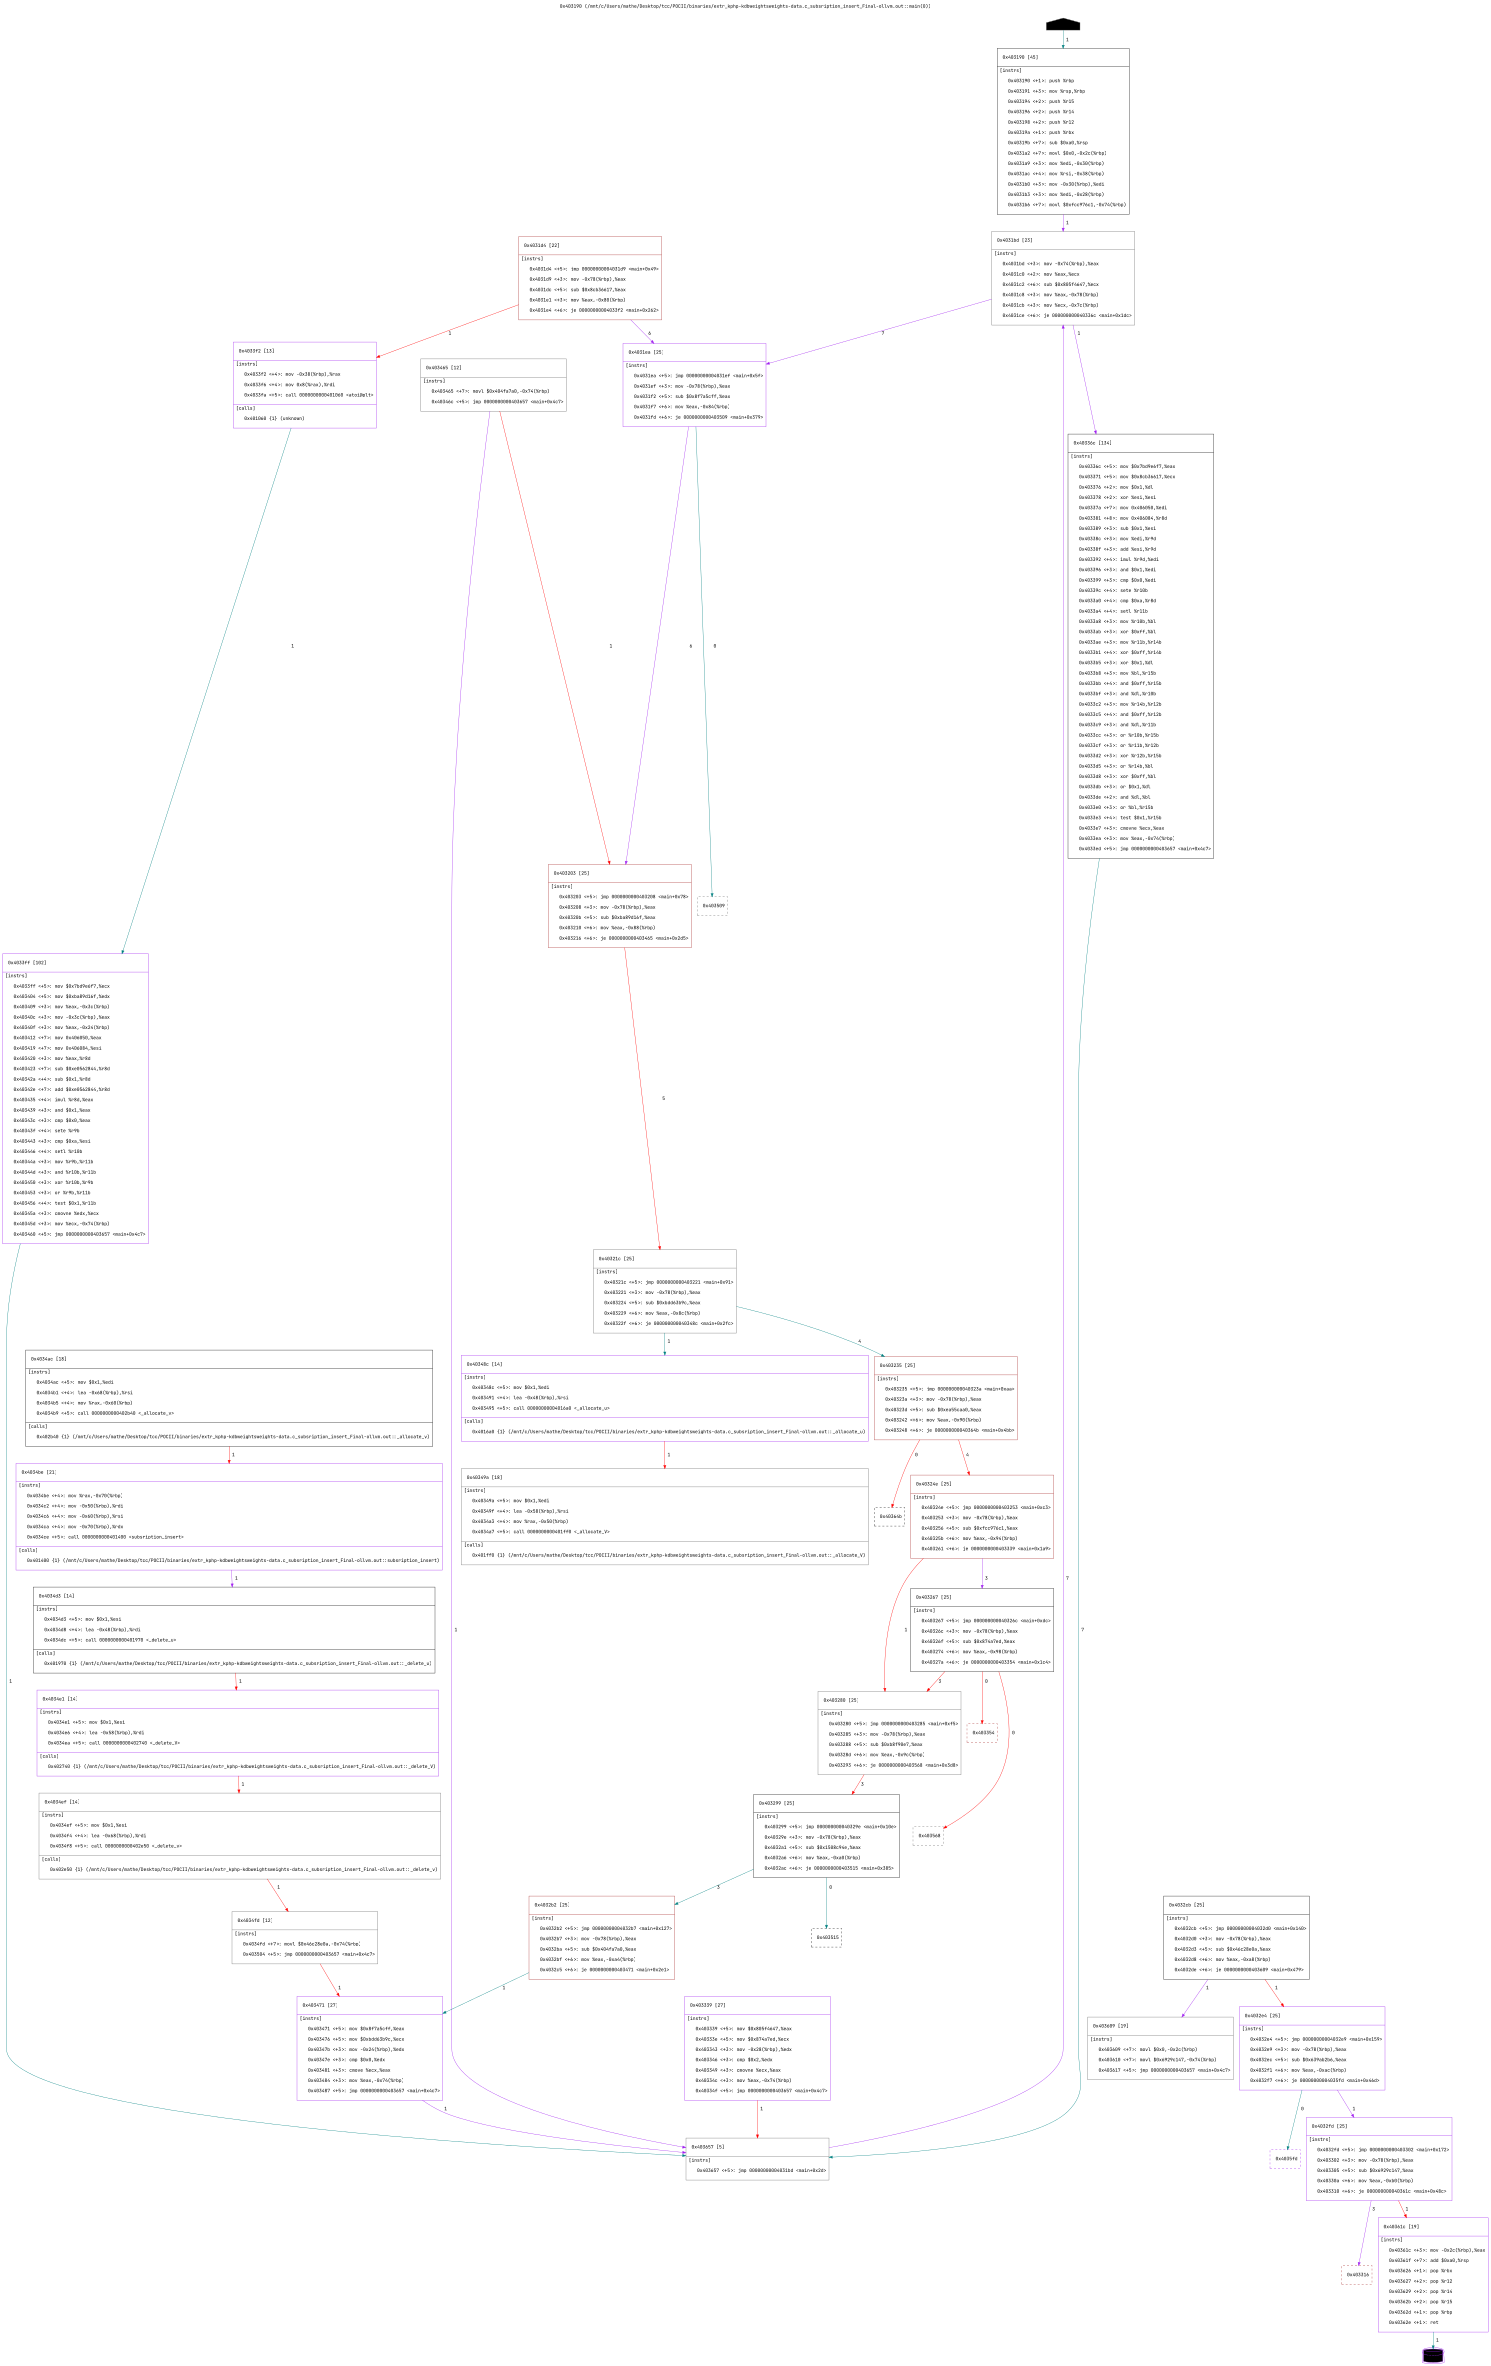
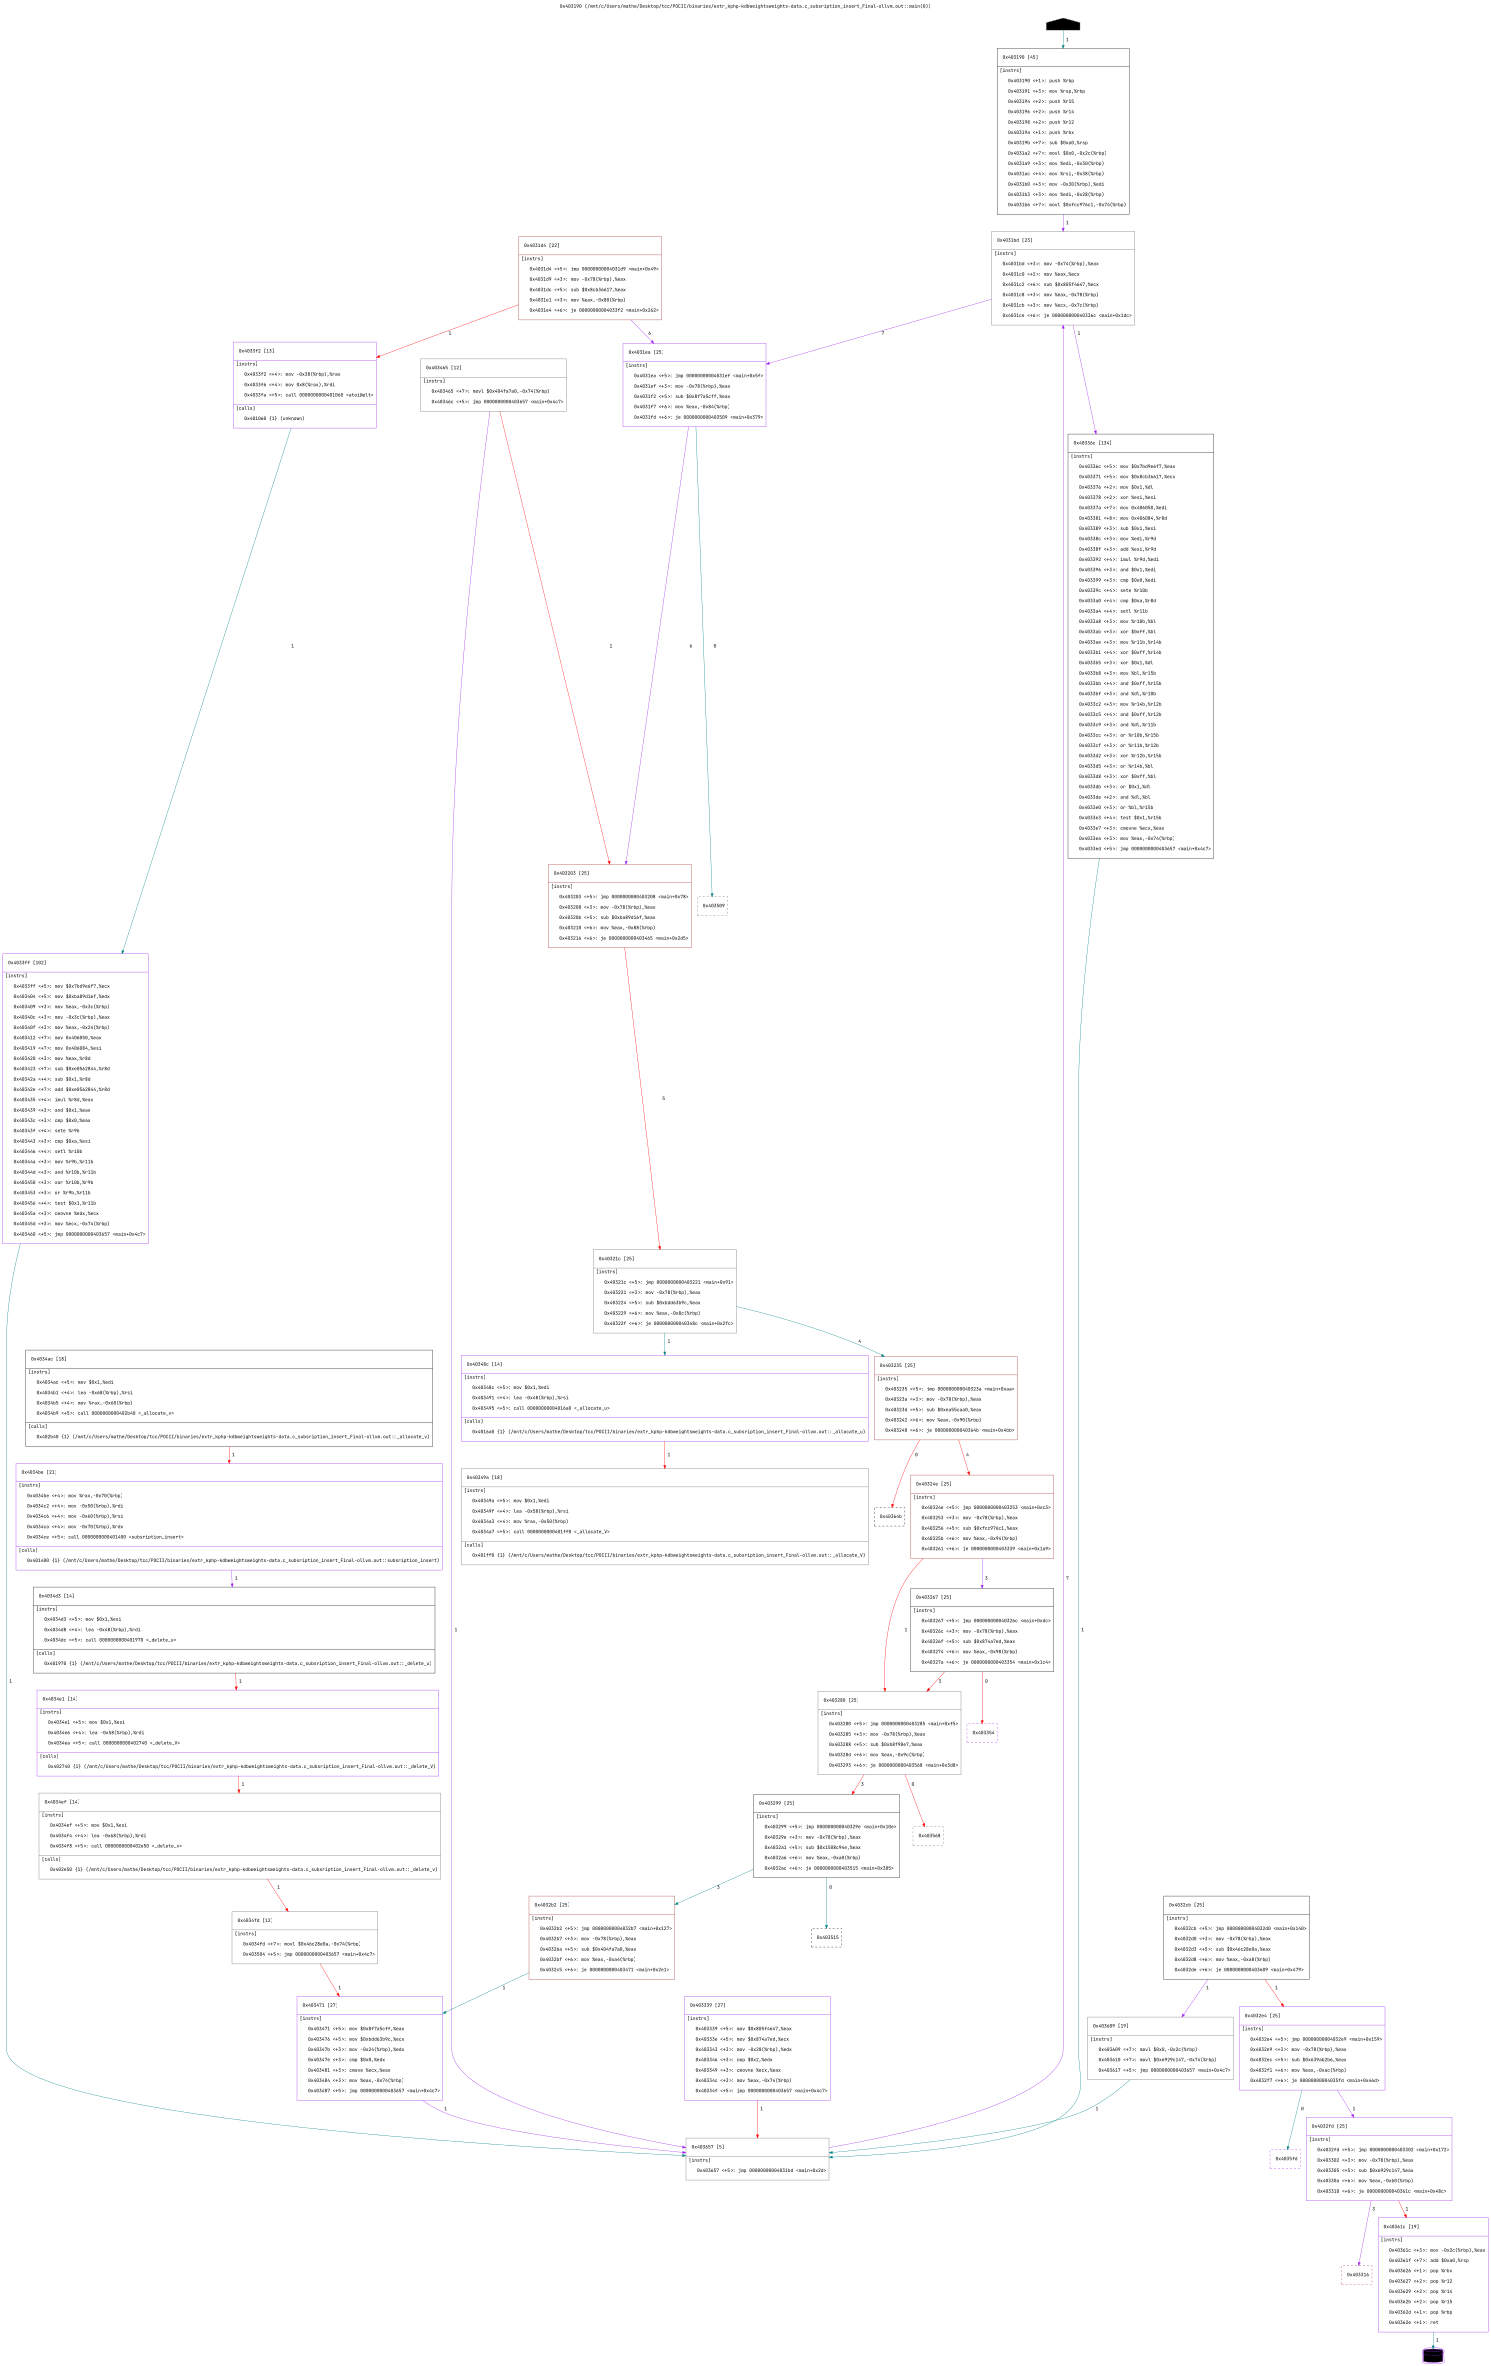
(1081, 1630) -> (1081, 1630)
(982, 1733) -> (982, 1733)
(1005, 1761) -> (914, 1799)
none -> (987, 2134)
